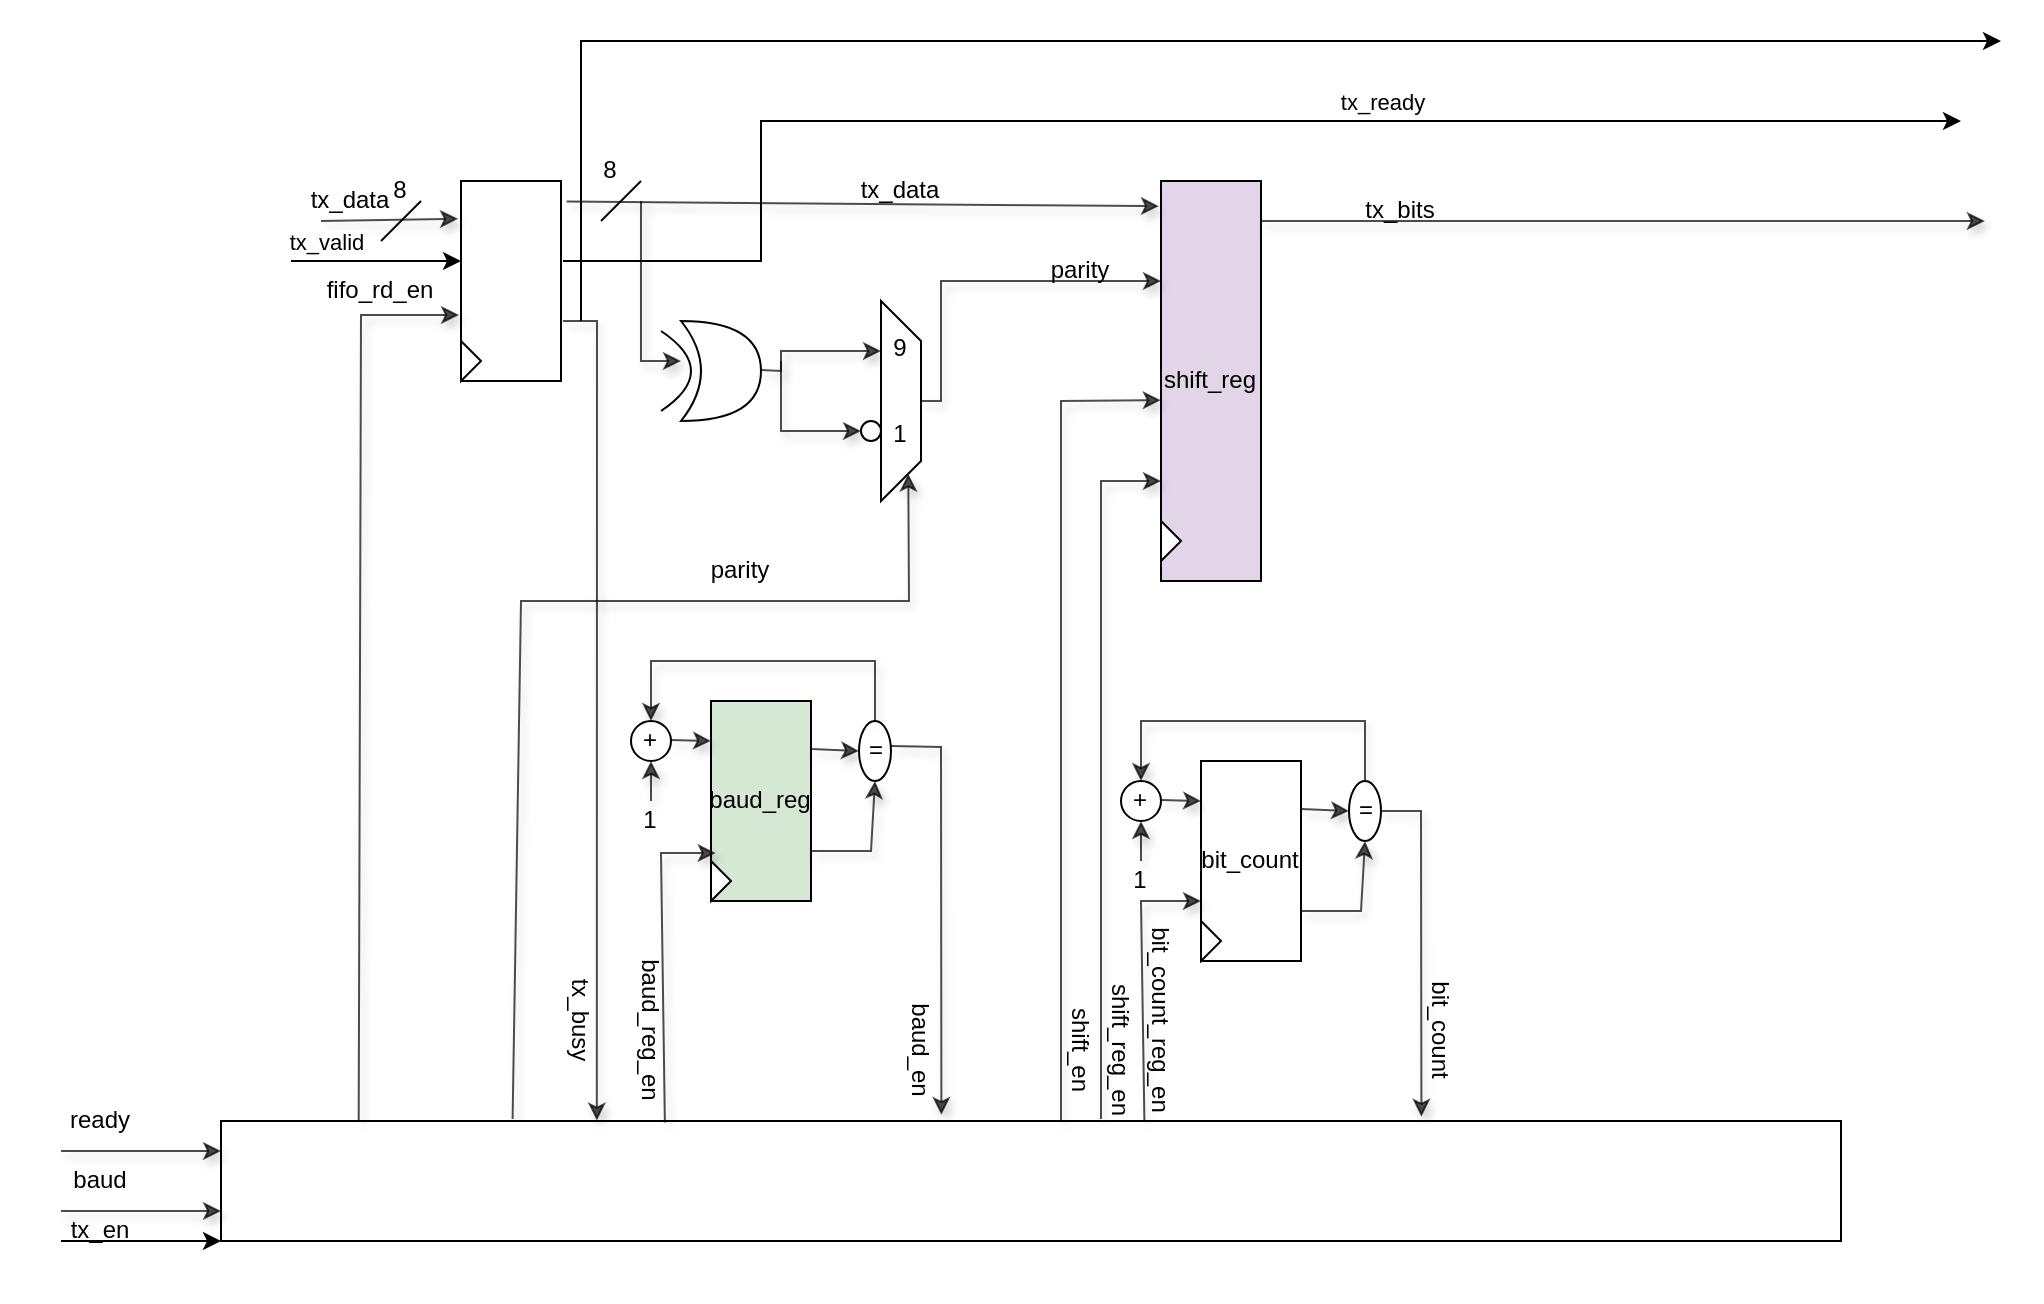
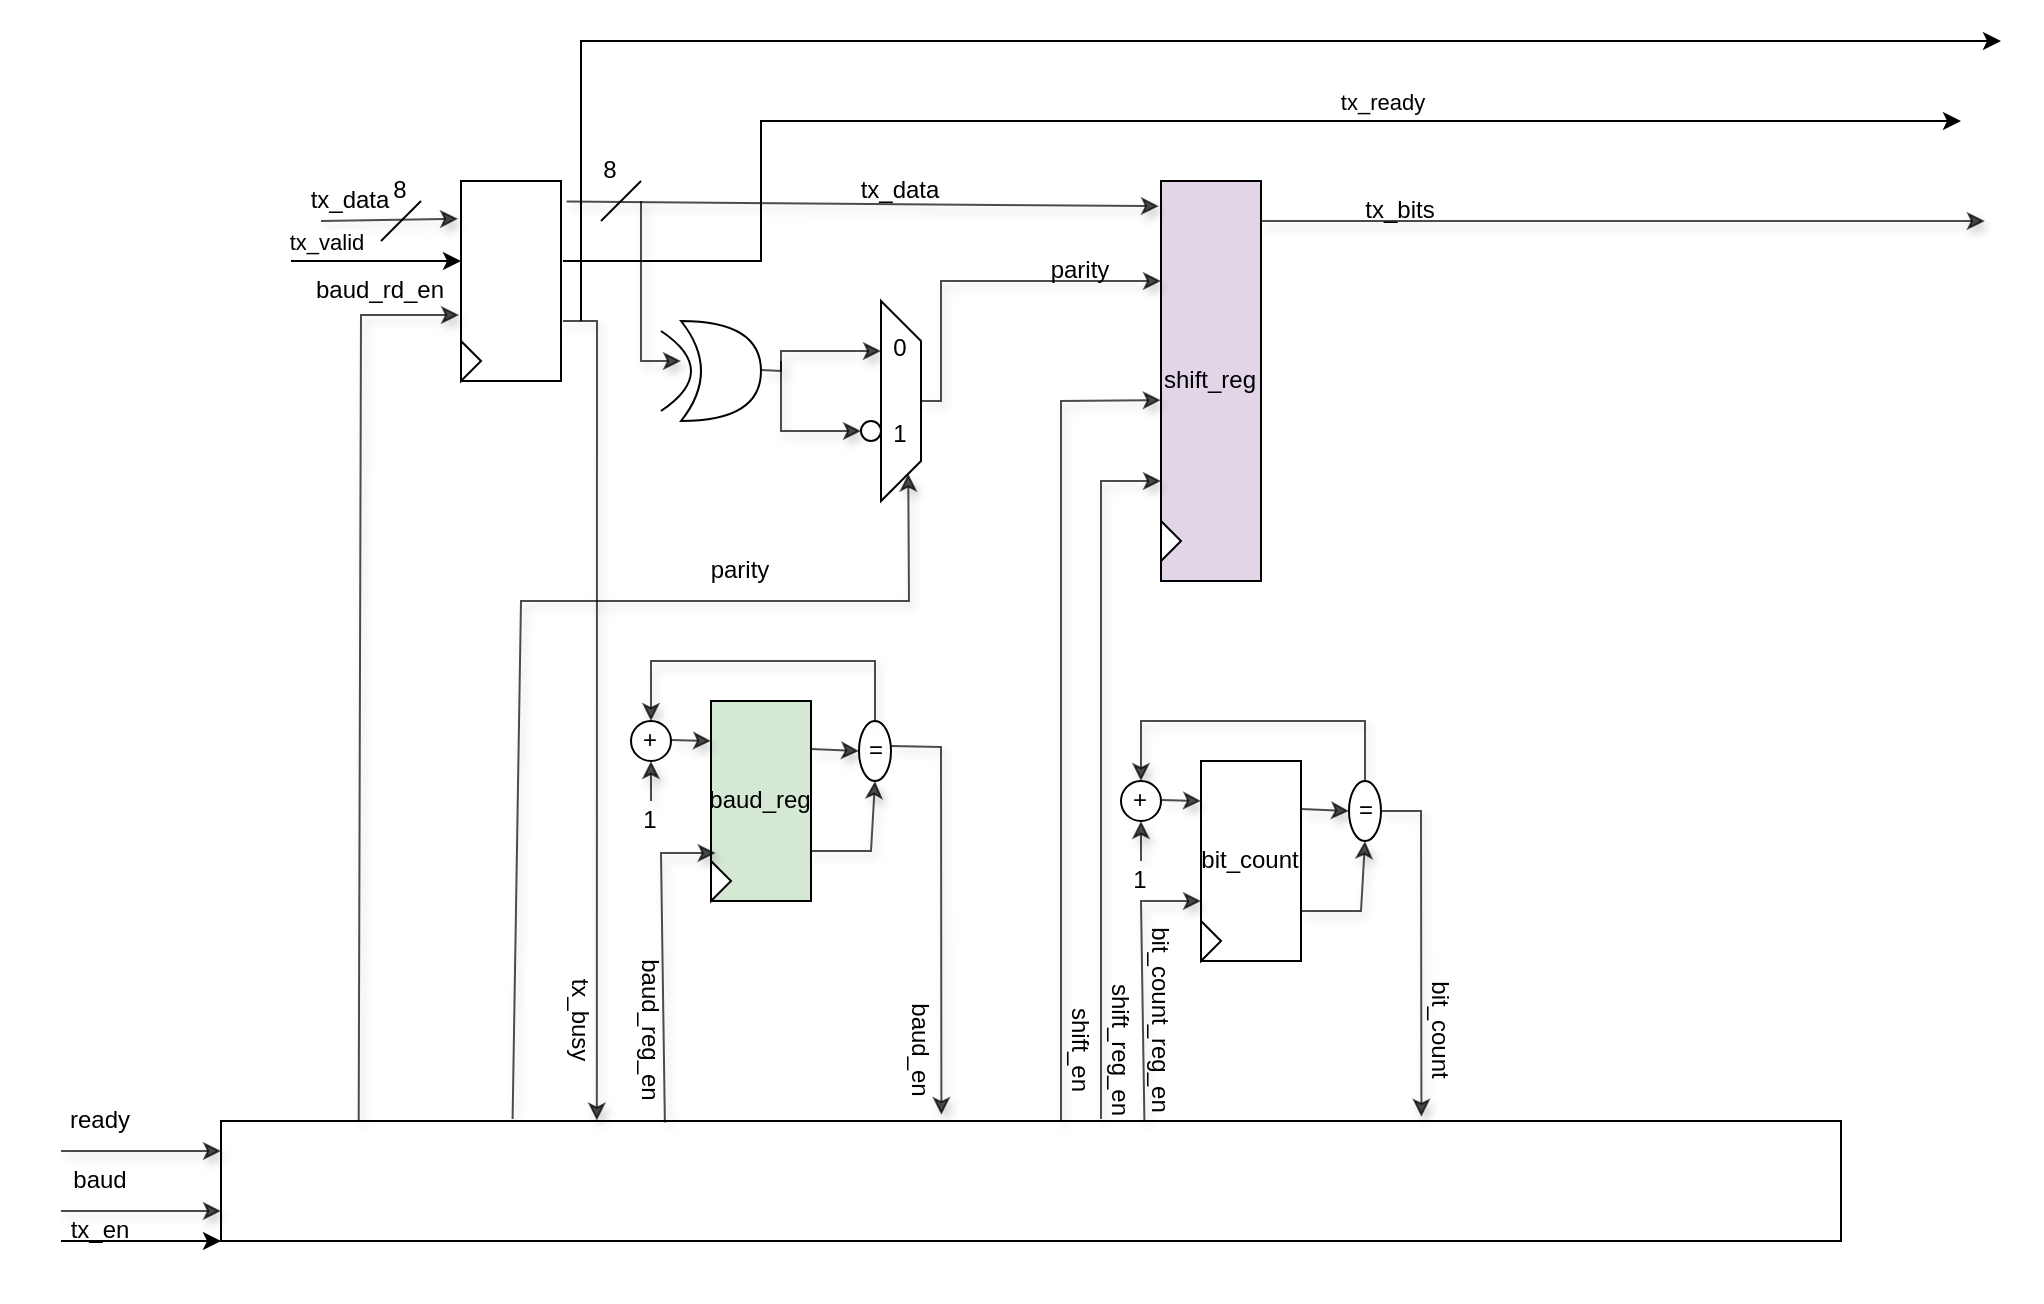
(381, 291) -> (381, 291)
(901, 349) -> (901, 349)
